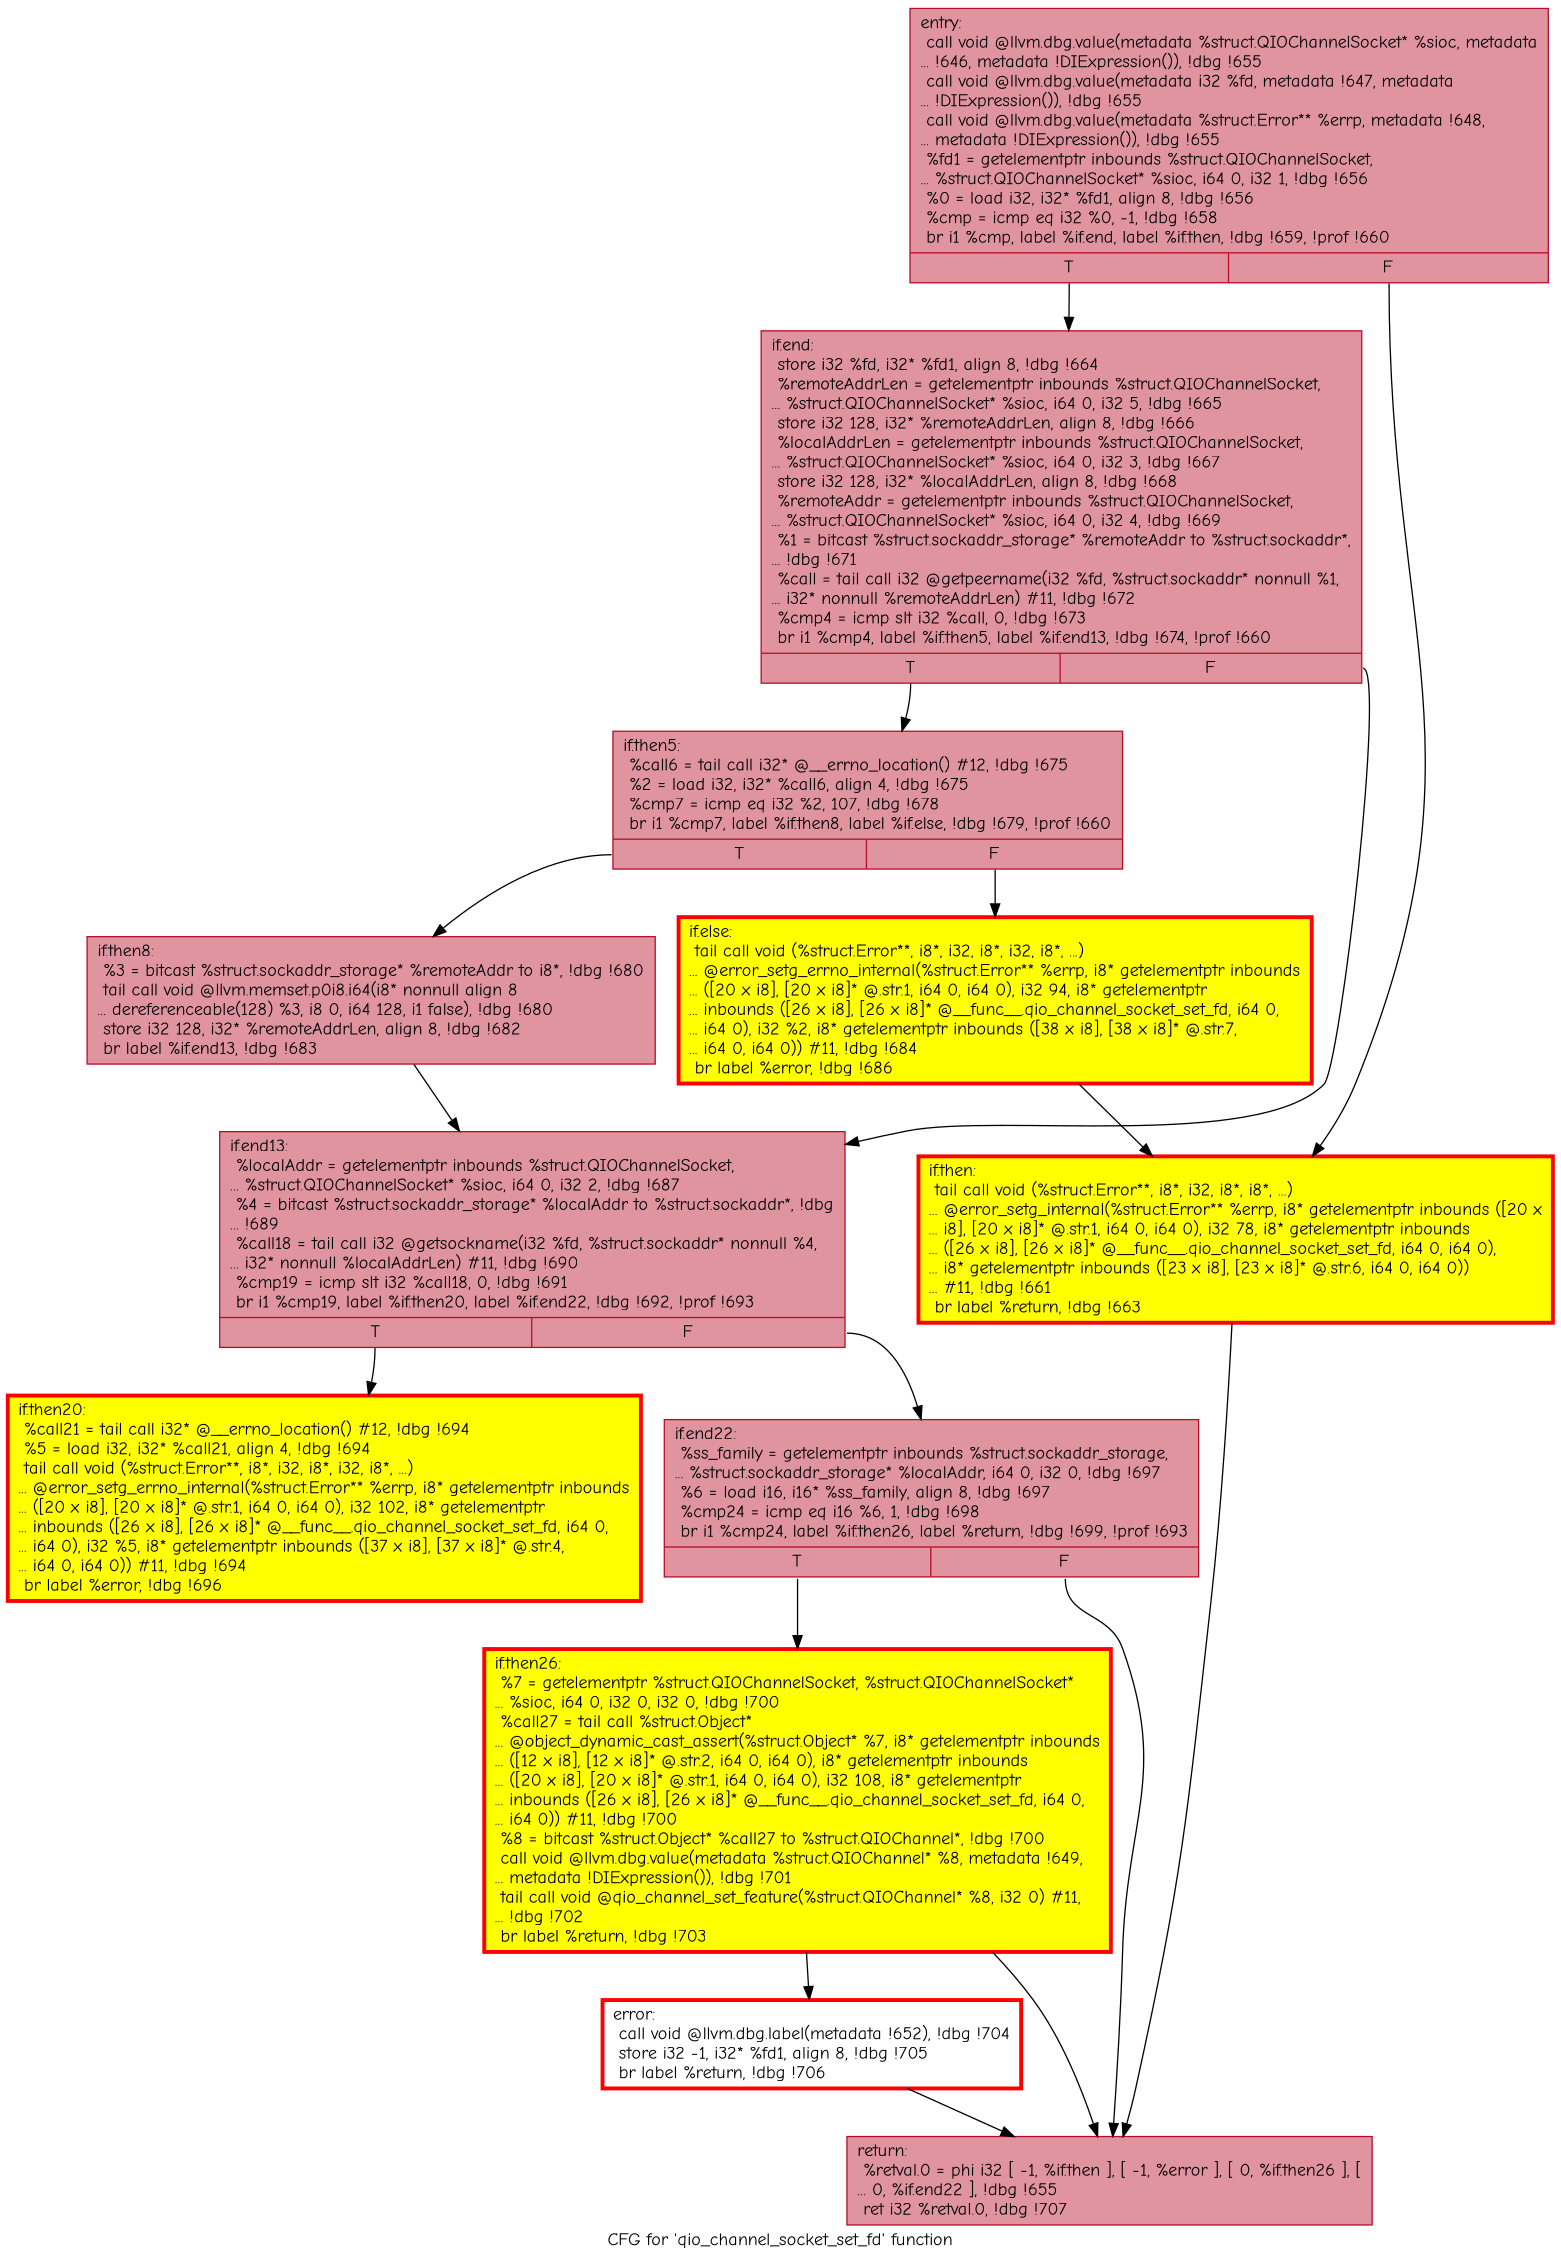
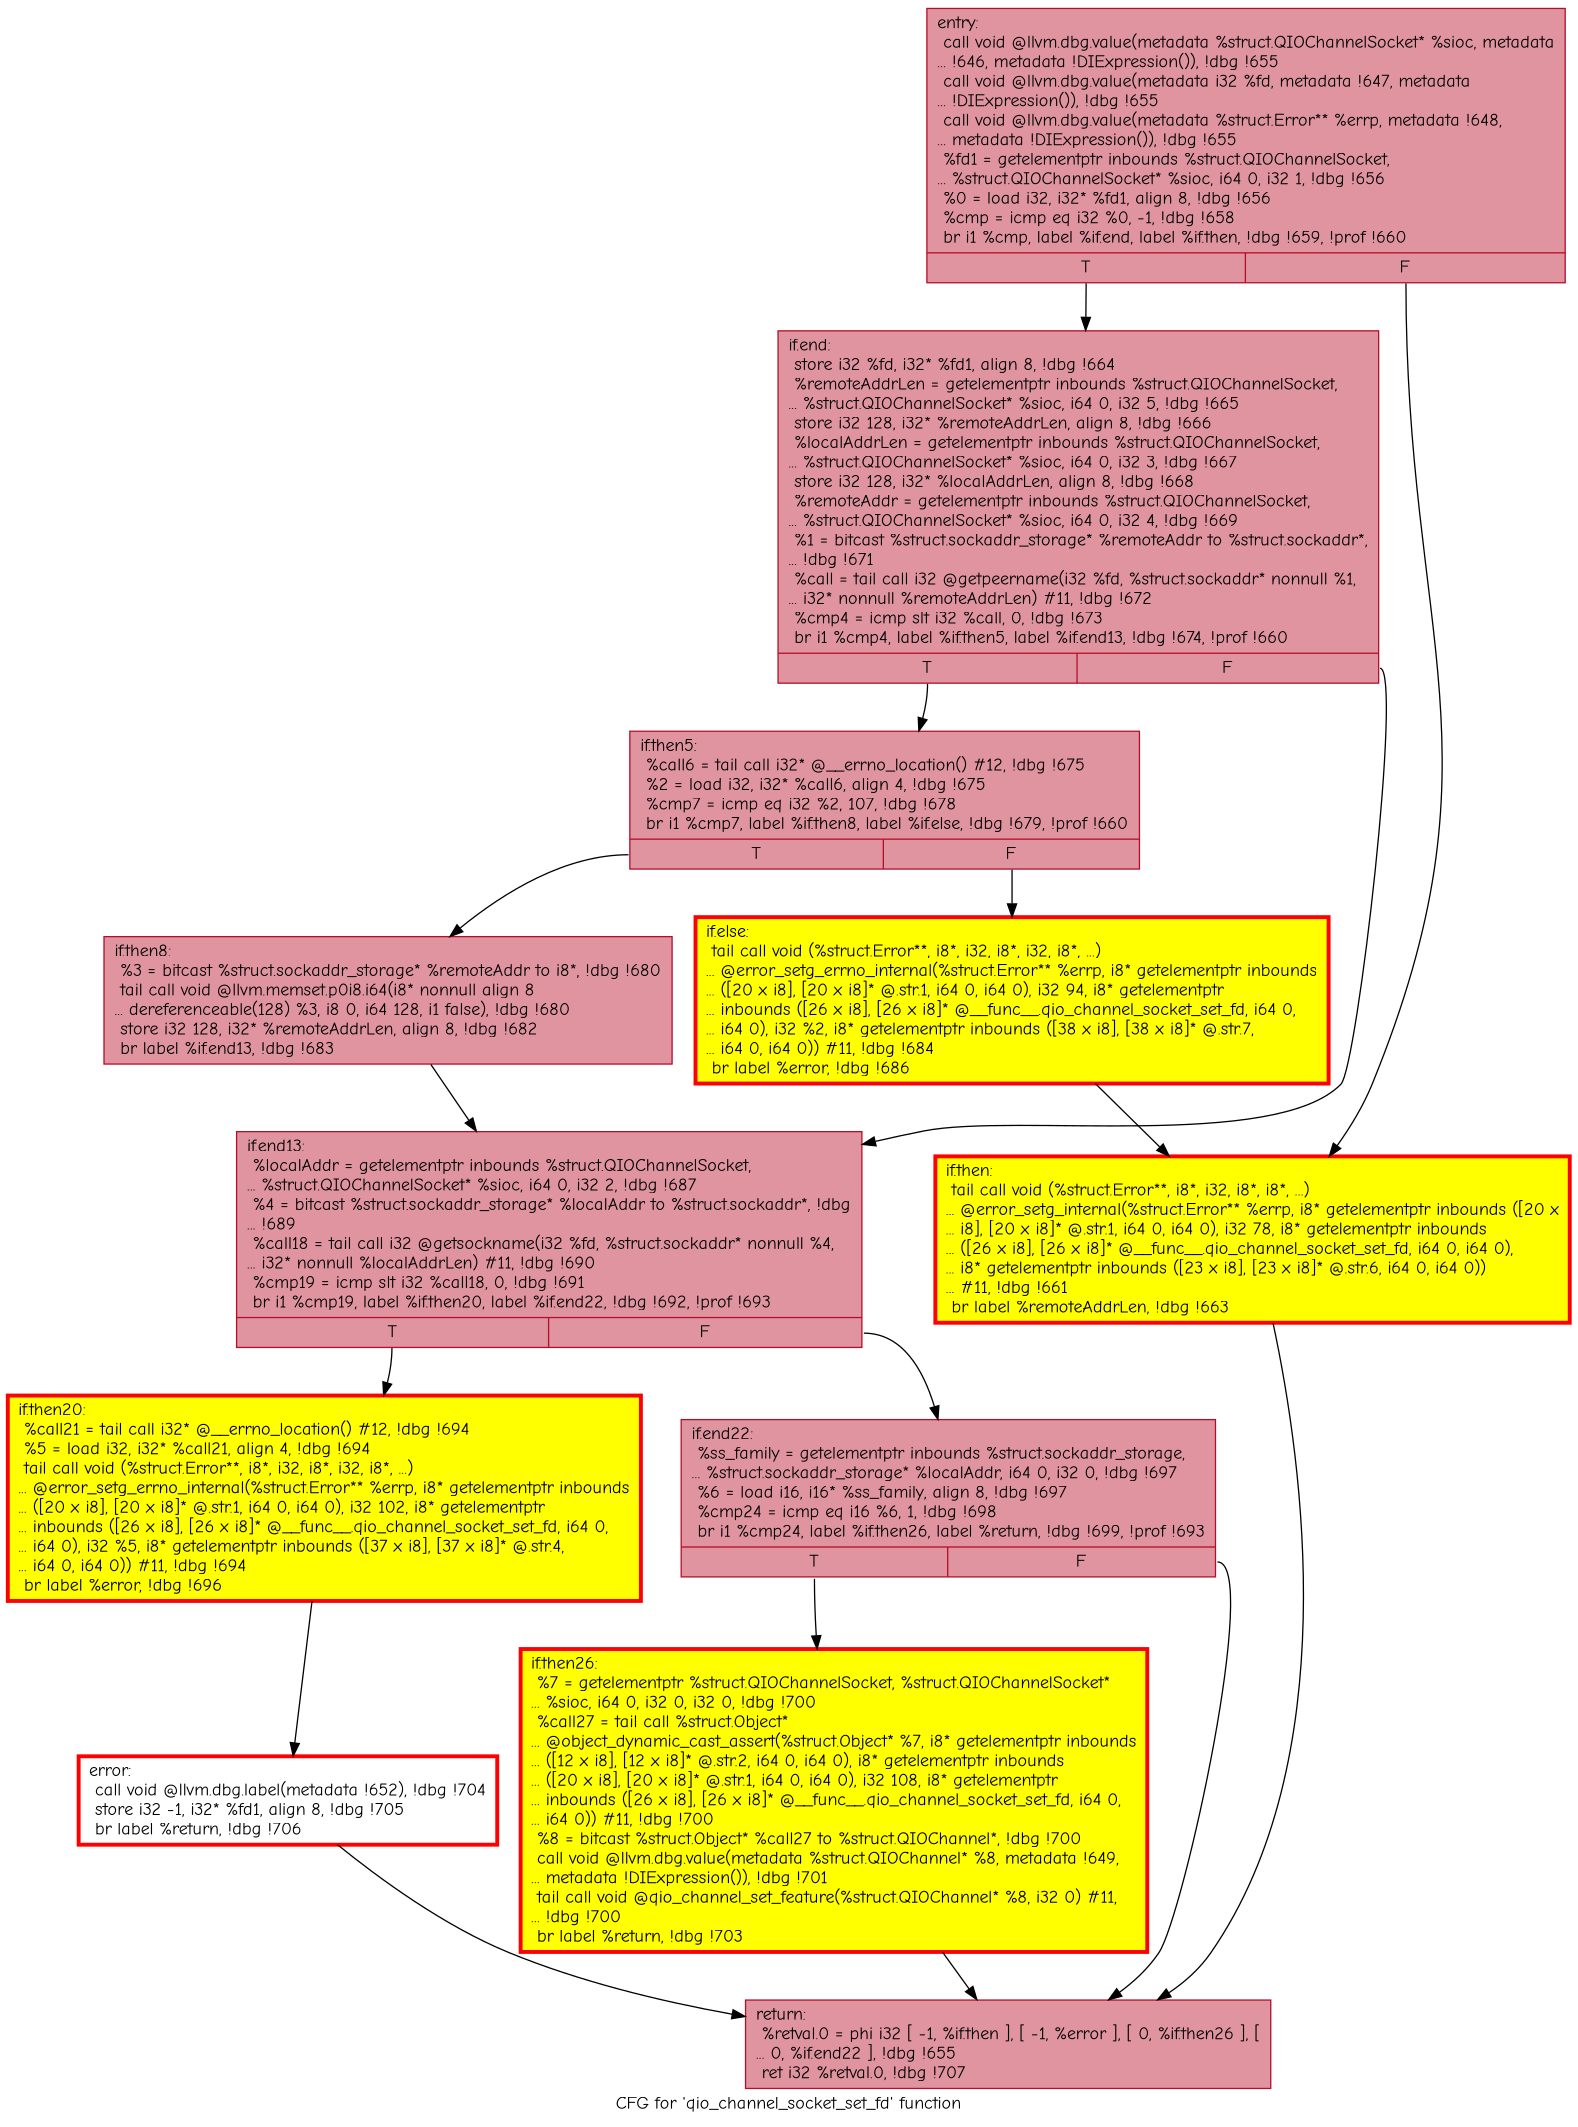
(1035, 1307) -> (1087, 1307)
(539, 1917) -> (577, 1917)
(807, 1969) -> (303, 1672)
